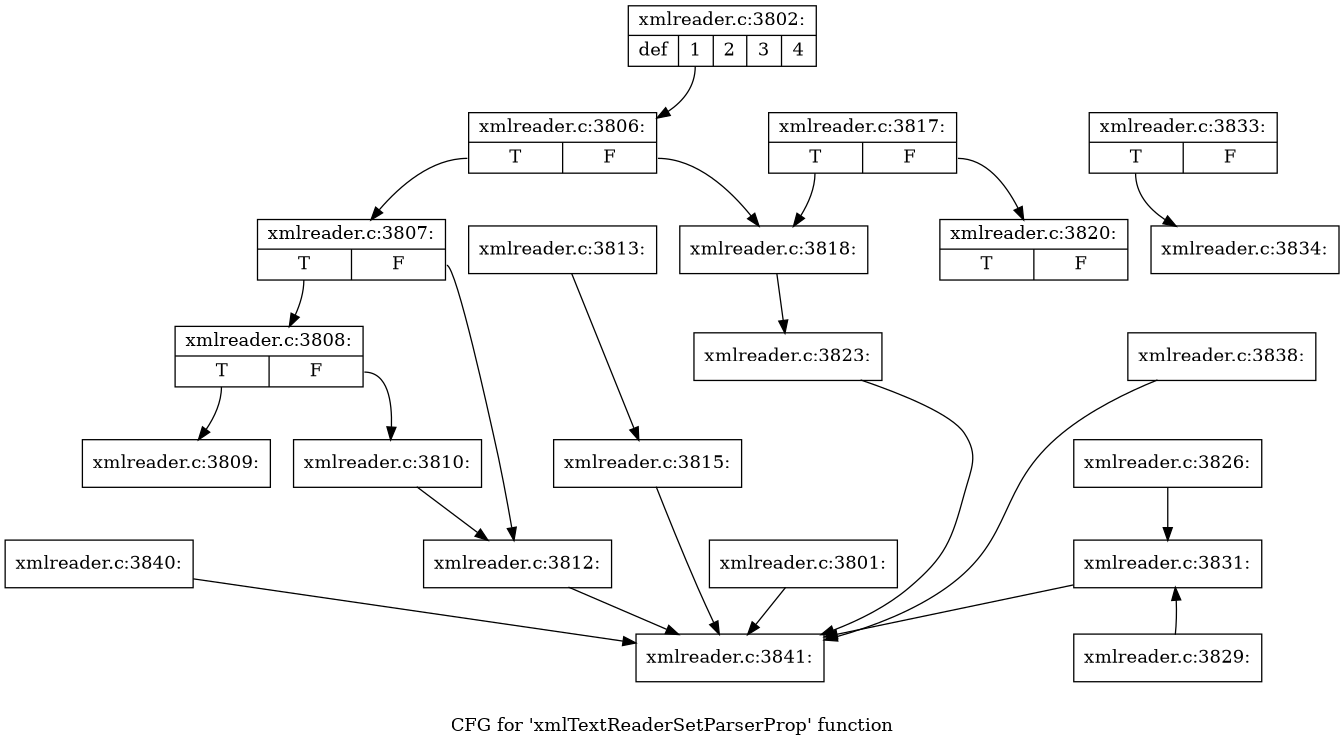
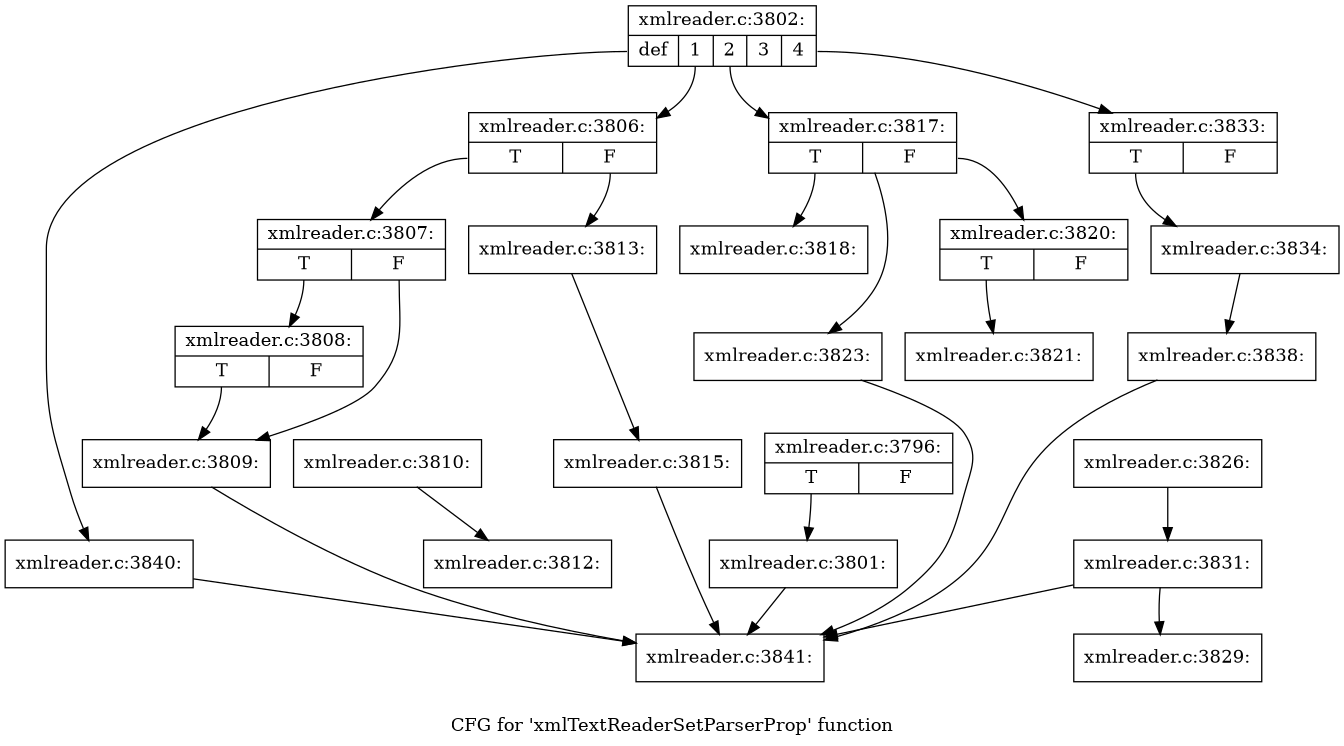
none -> (961, 69)
none -> (738, 92)
none -> (173, 136)
(710, 177) -> (605, 196)
(780, 297) -> (886, 257)
none -> (1235, 297)
none -> (999, 357)
(388, 393) -> none
(484, 395) -> (373, 388)
none -> (859, 464)
(618, 608) -> (409, 587)
(1176, 618) -> (1159, 605)
